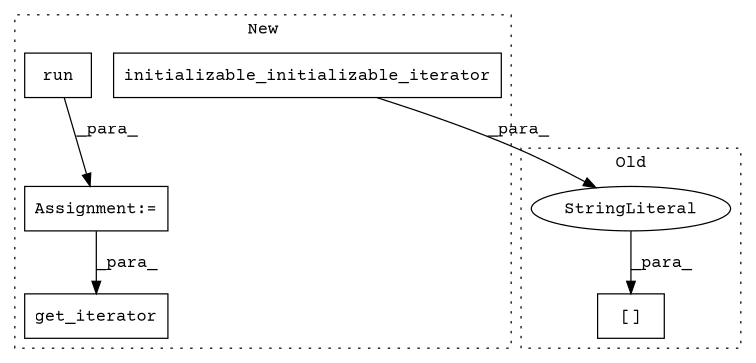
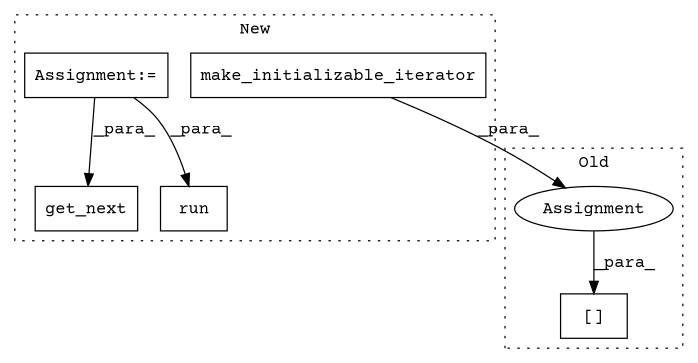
(307, 75) -> (338, 75)
(75, 136) -> (166, 131)
(631, 209) -> (594, 209)
(96, 316) -> (86, 209)
